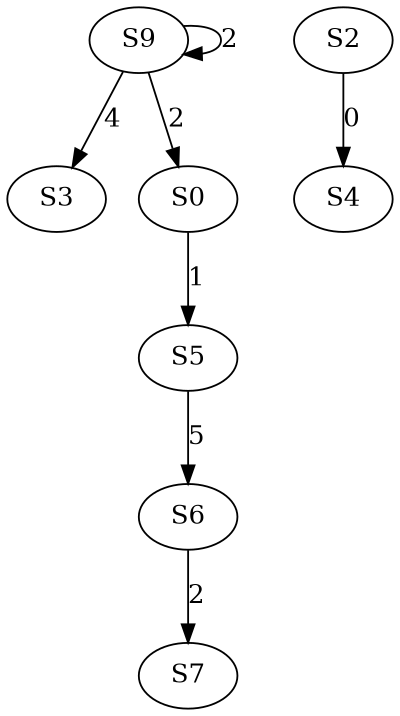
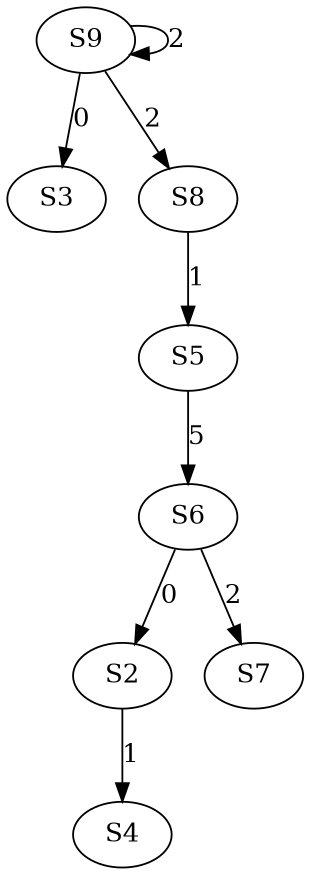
(113, 120) -> (82, 120)
(352, 120) -> (132, 755)
(188, 199) -> (188, 199)
none -> (159, 588)
